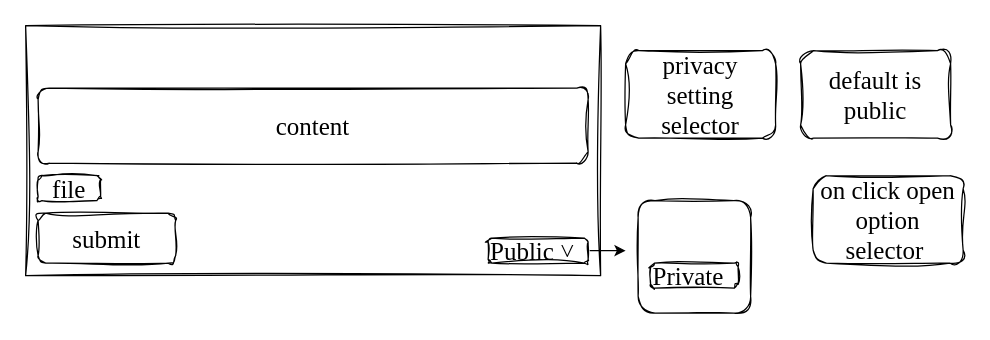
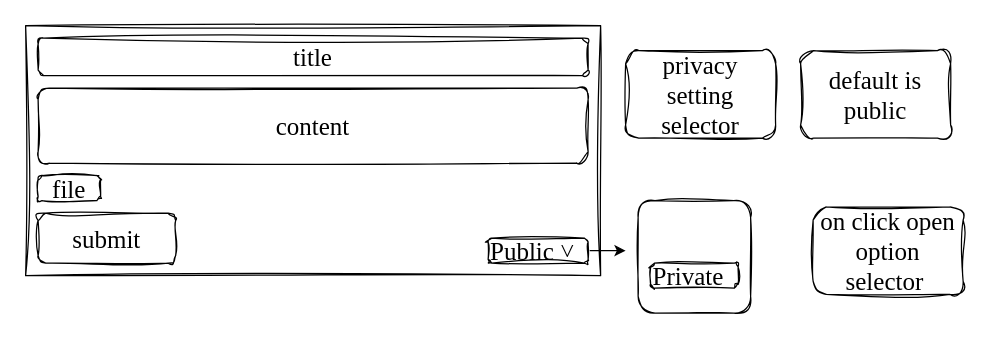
none -> (313, 57)
(888, 219) -> (888, 251)
